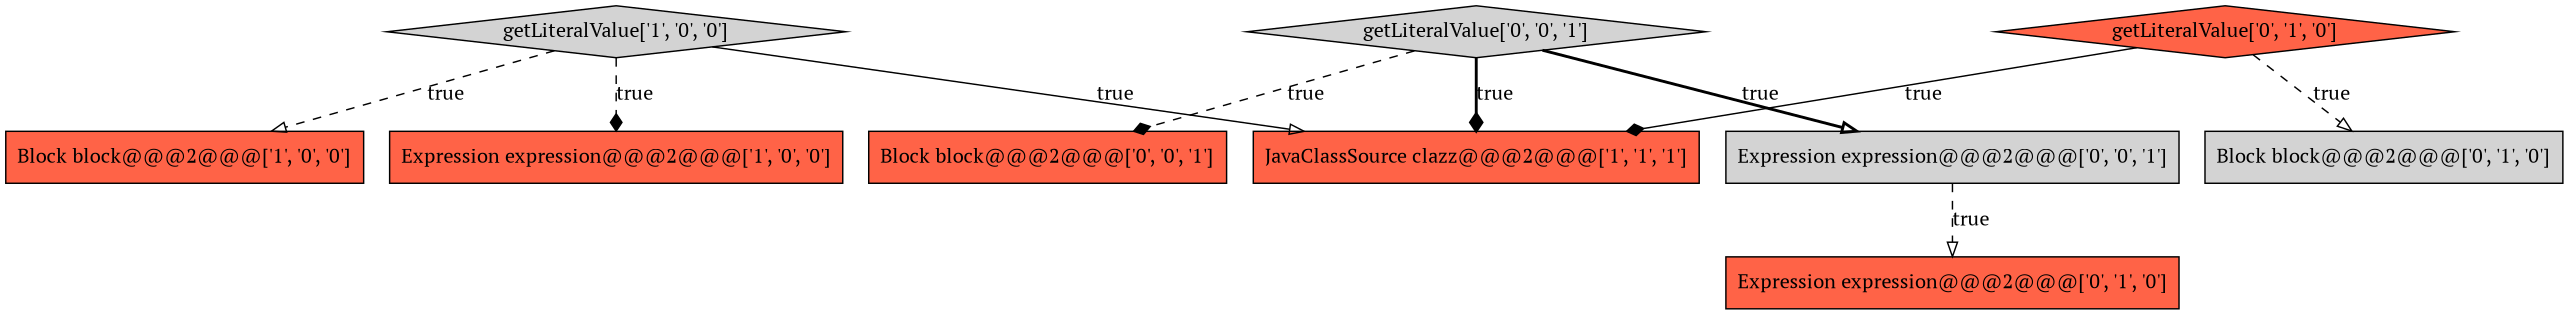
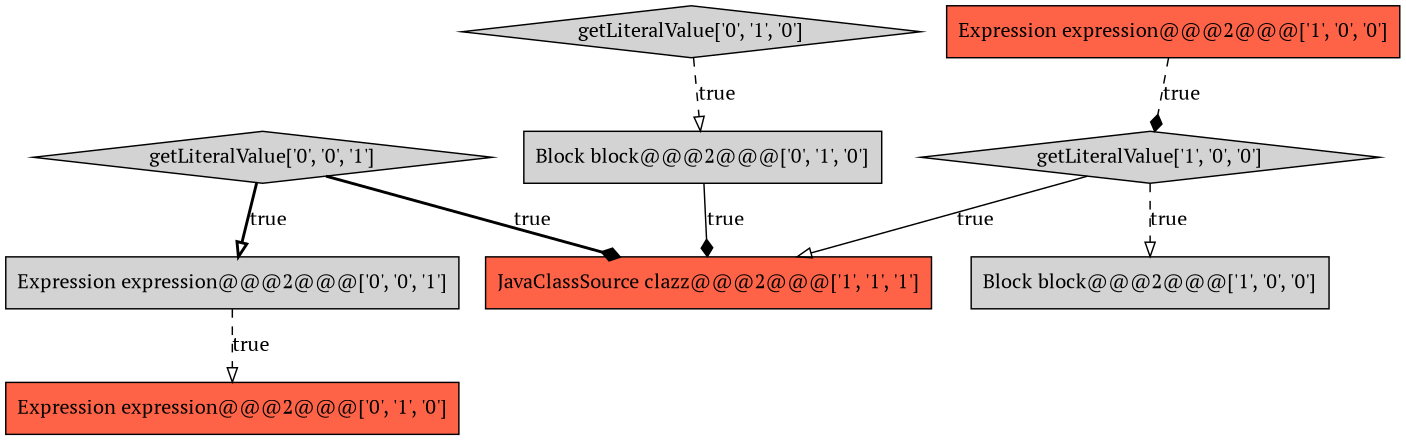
(2225, 32) -> (691, 32)
(616, 86) -> (1163, 86)
(1890, 88) -> (705, 211)
(185, 157) -> (1150, 283)
(1048, 157) -> none
